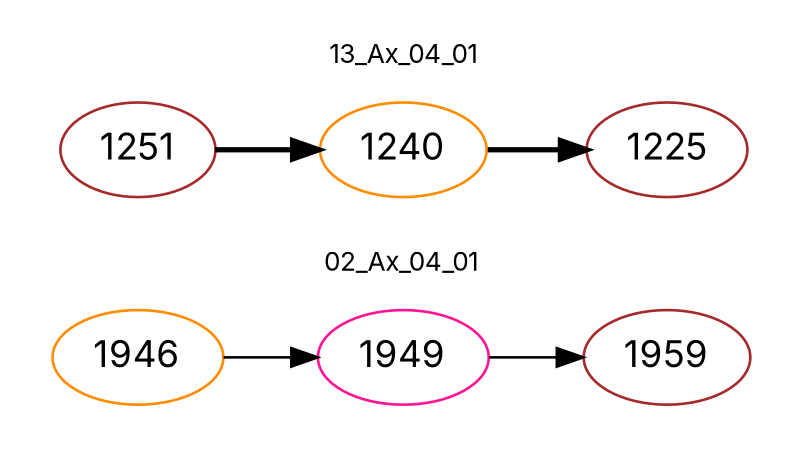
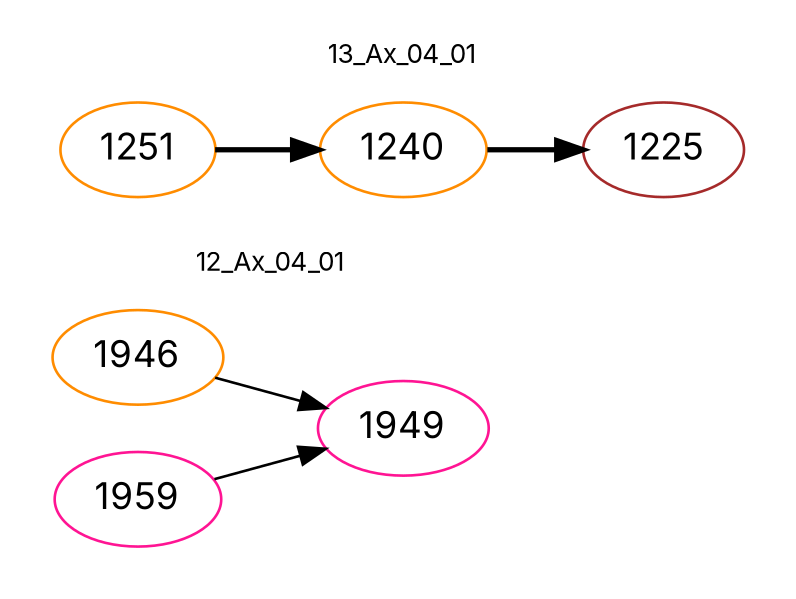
(138, 150) -> (138, 150)
(402, 264) -> (271, 264)
(523, 357) -> (257, 467)
(667, 357) -> (138, 499)
